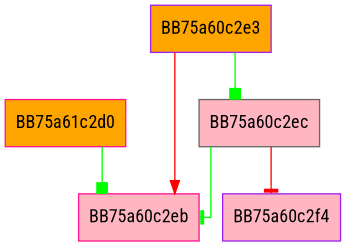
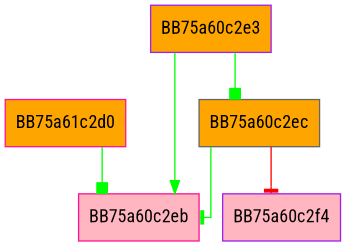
(175, 117) -> (175, 117)
(259, 123) -> (259, 123)
